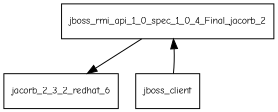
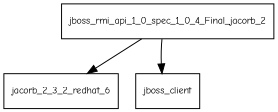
(174, 61) -> (161, 51)
